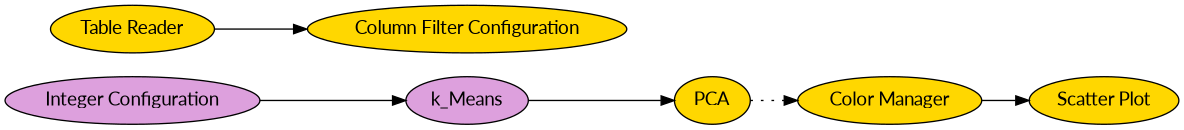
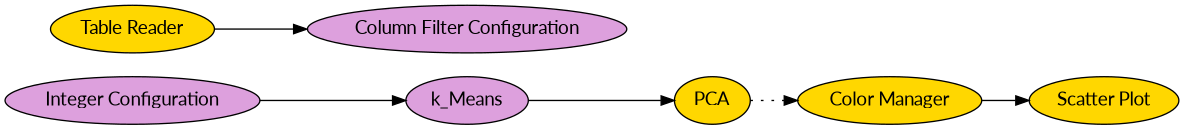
(467, 29) -> (467, 29)
